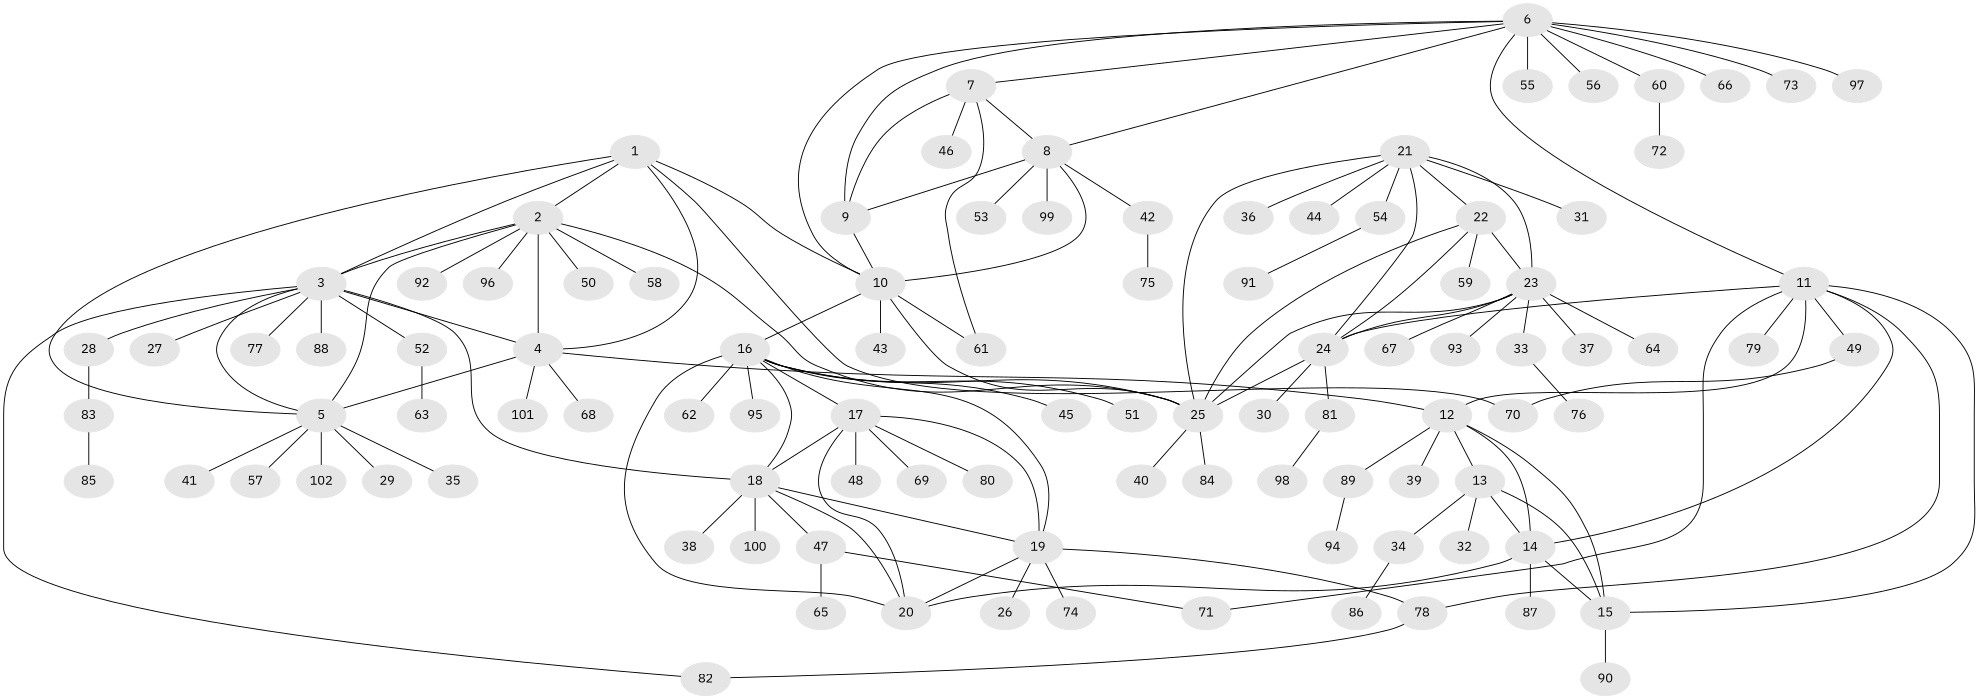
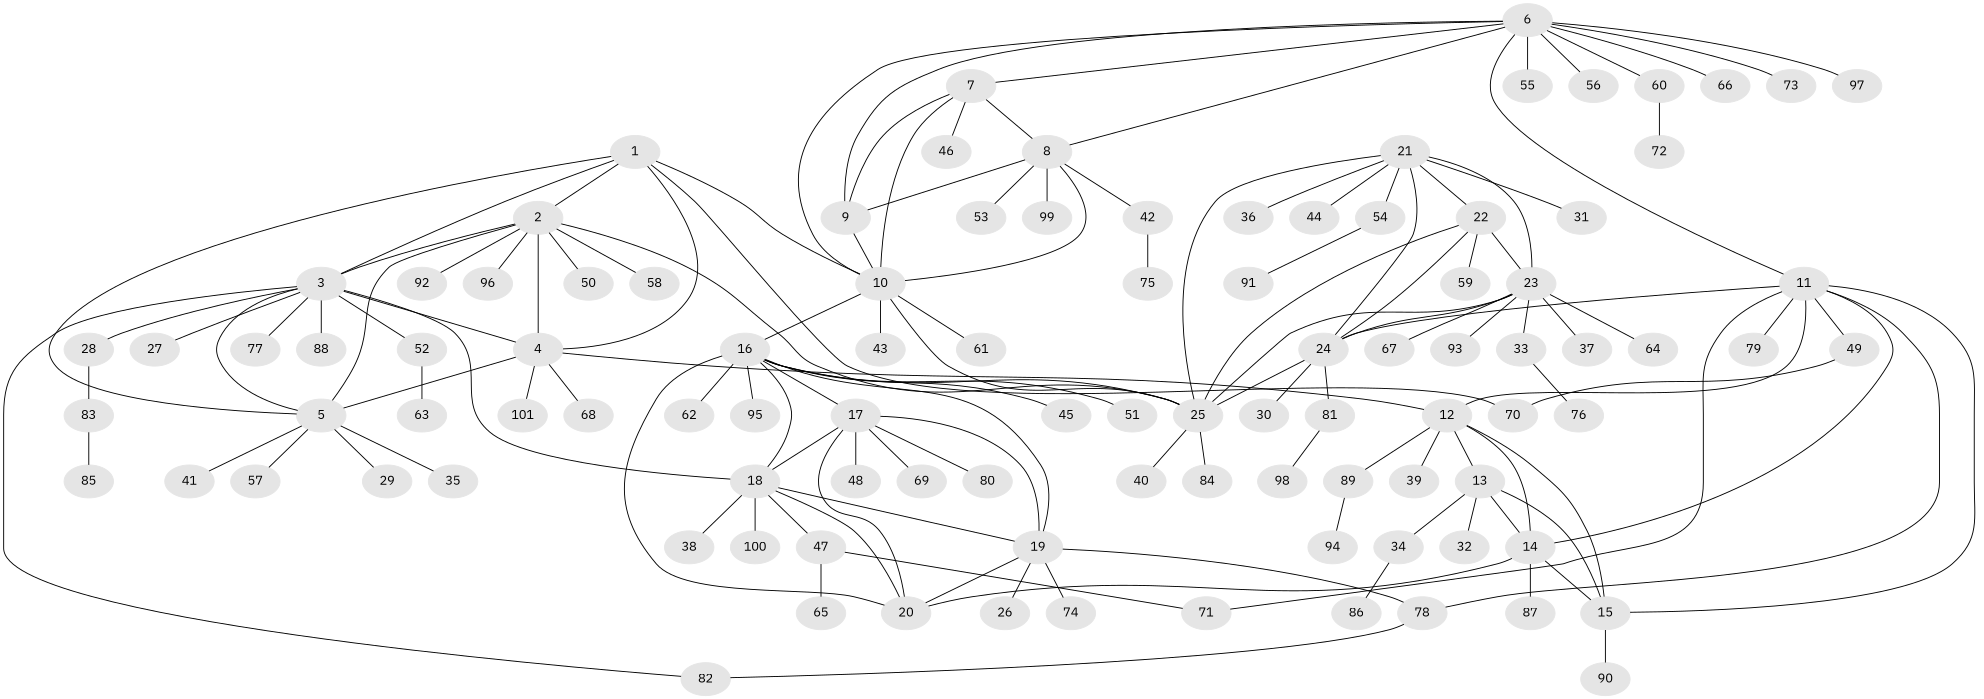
(945, 212) -> (897, 173)
(321, 481) -> none
